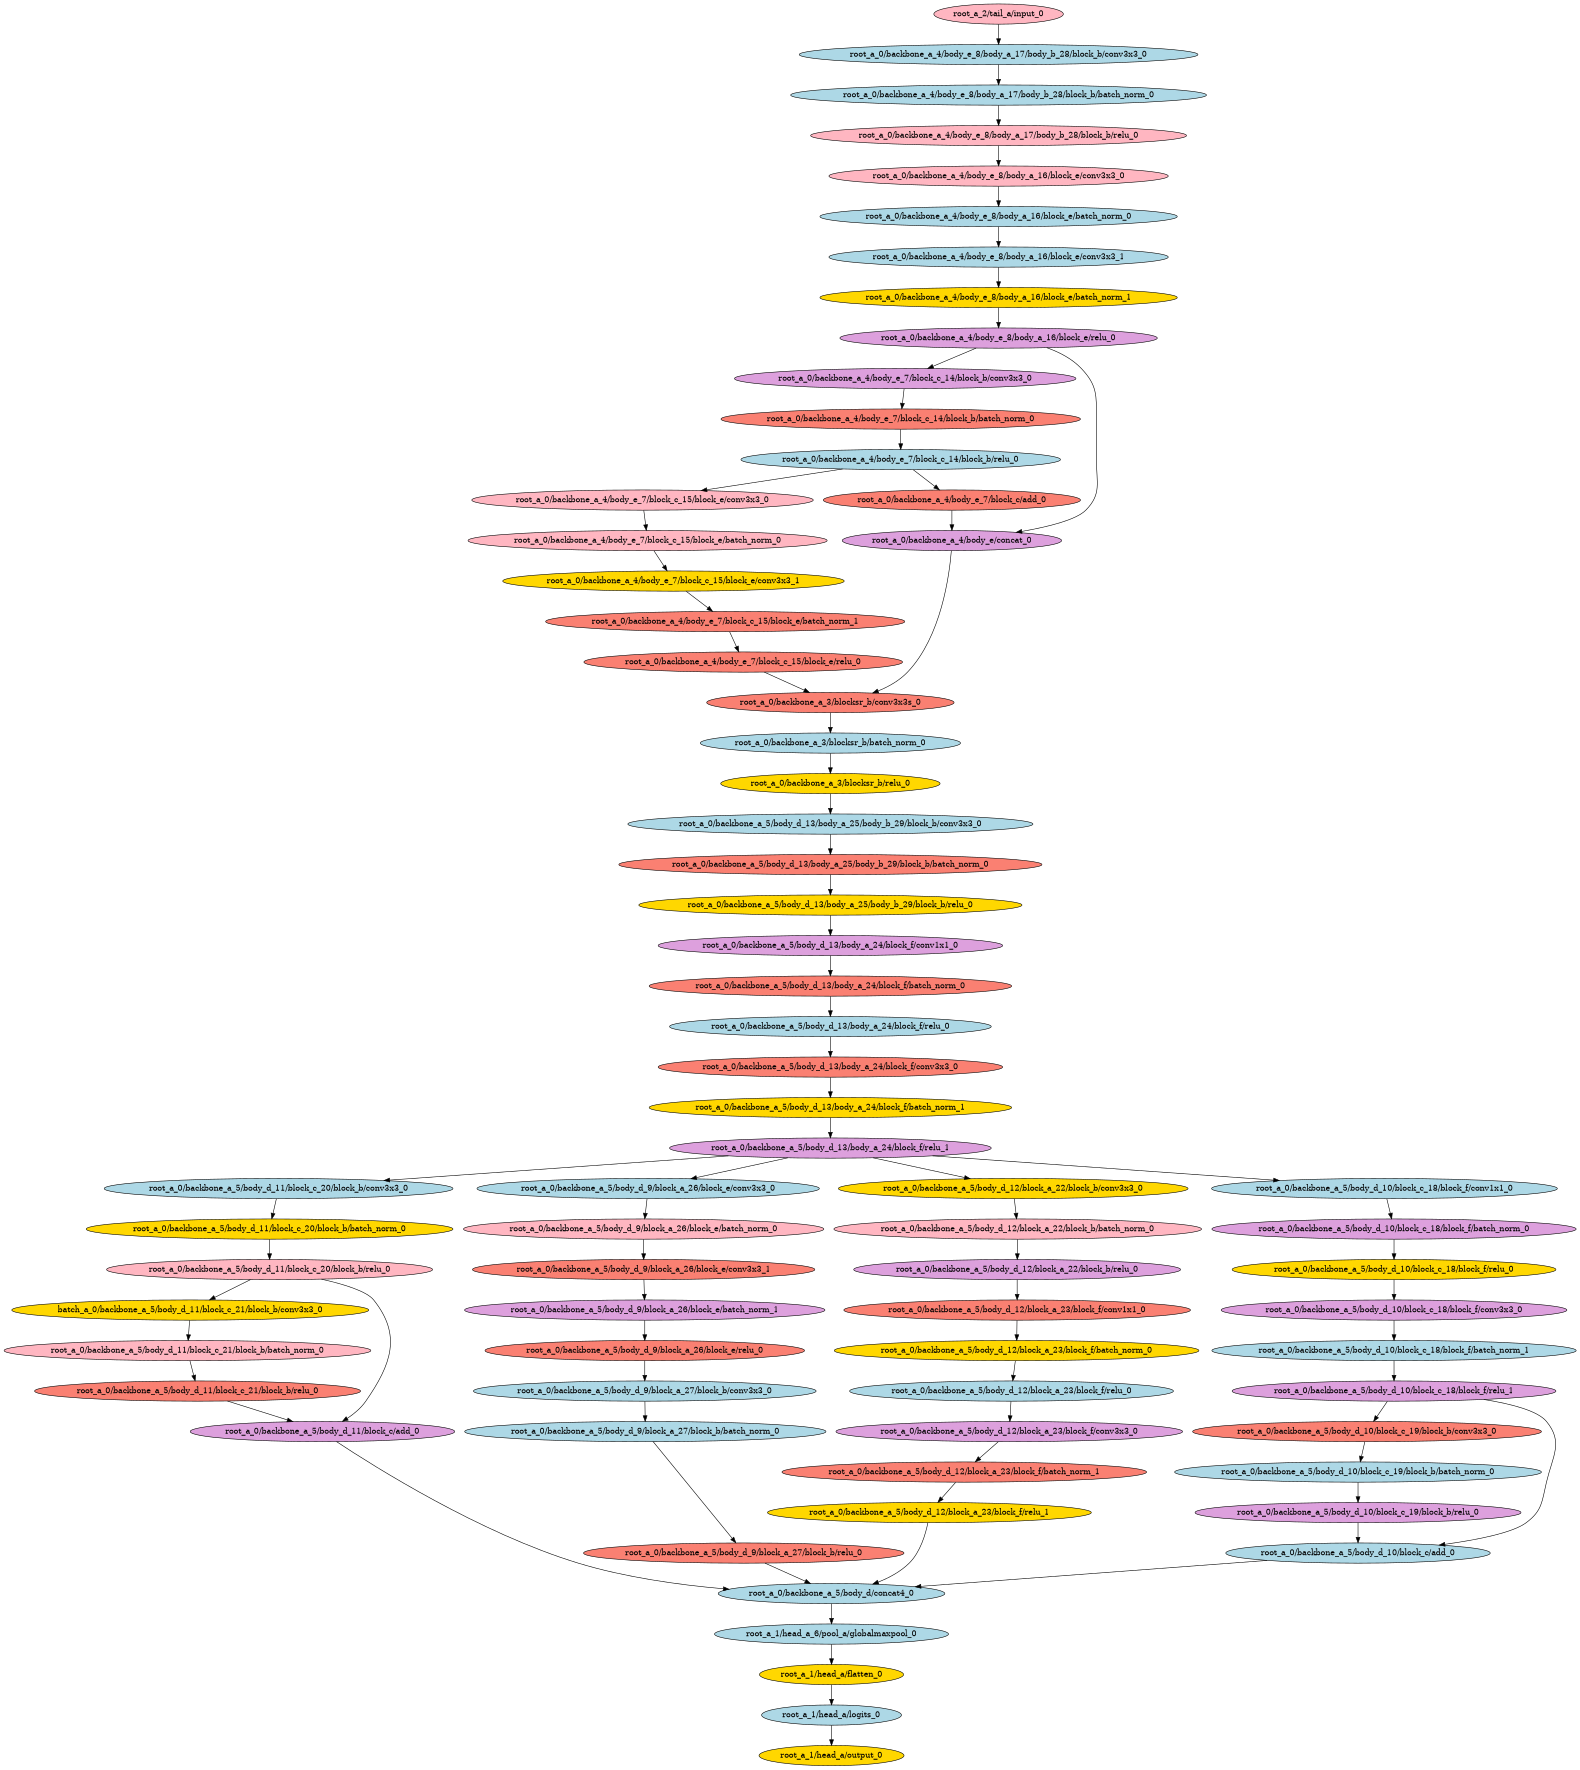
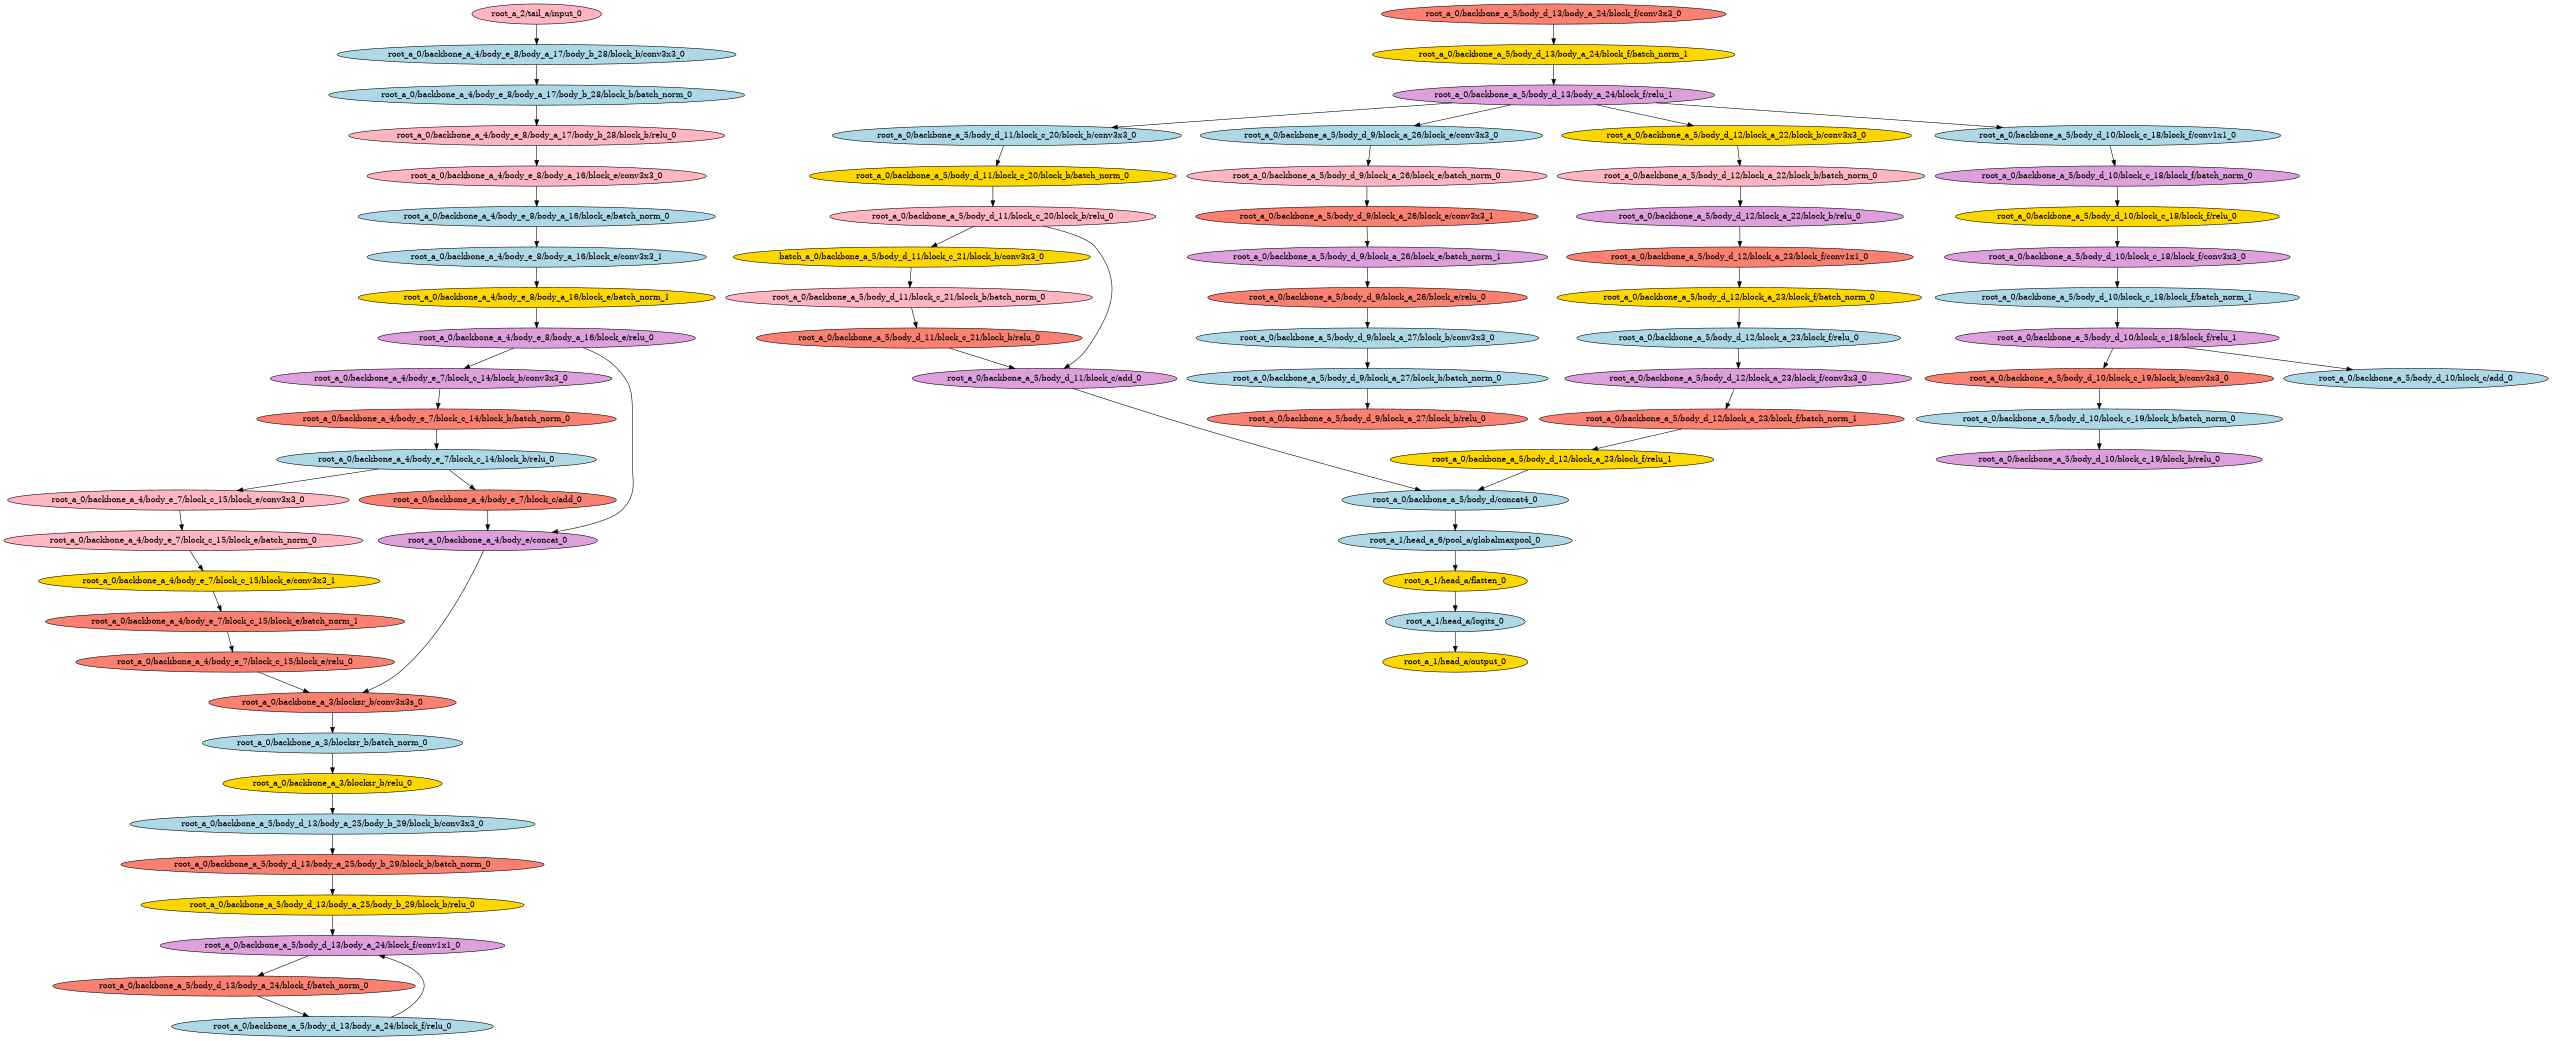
(830, 1044) -> (424, 984)
(1358, 1530) -> none
(785, 1572) -> none
(1094, 1573) -> none
